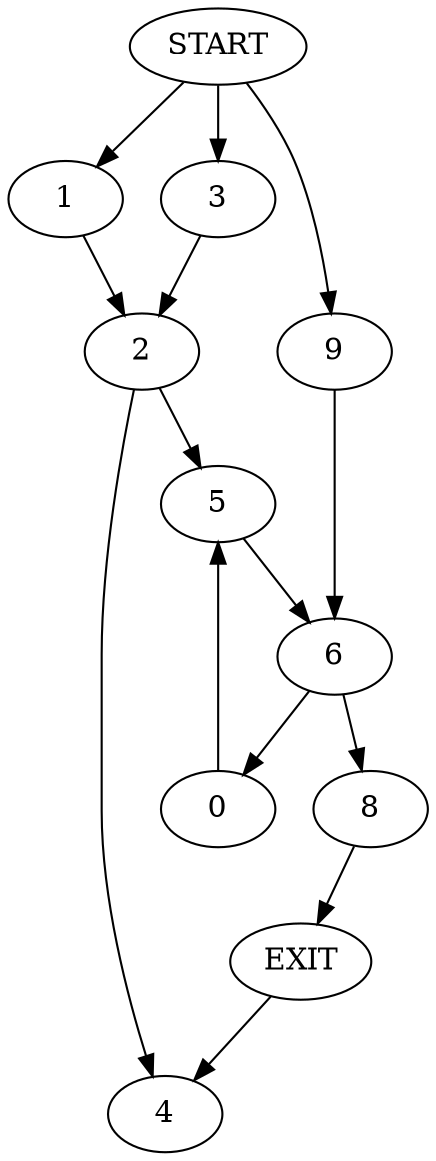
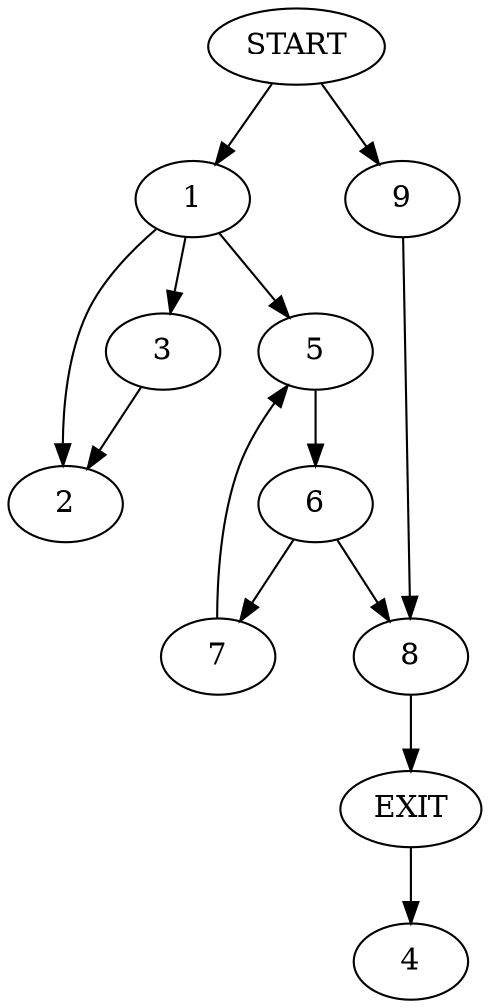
(218, 112) -> (180, 264)
(175, 418) -> (247, 267)
(335, 493) -> (406, 417)
(102, 724) -> none
(218, 809) -> (218, 657)
